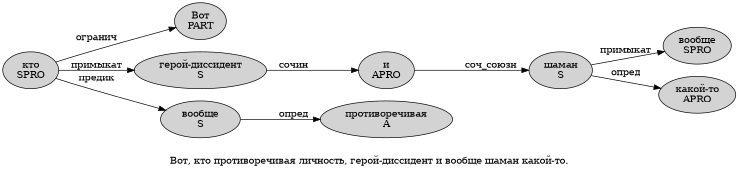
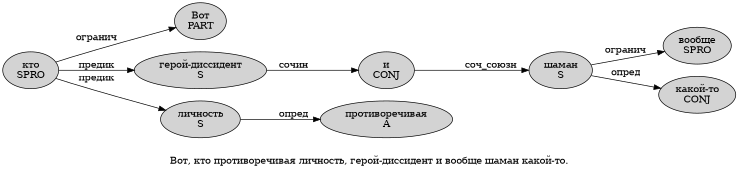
(626, 50) -> (626, 50)
(97, 65) -> (97, 65)
(386, 70) -> (386, 70)
(697, 95) -> (697, 95)
(200, 119) -> (200, 119)
